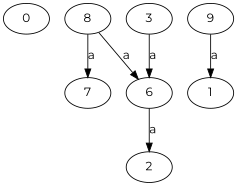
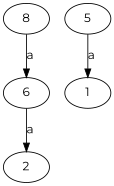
(26, 19) -> none
(149, 19) -> none
(211, 19) -> (88, 19)
(88, 93) -> none
